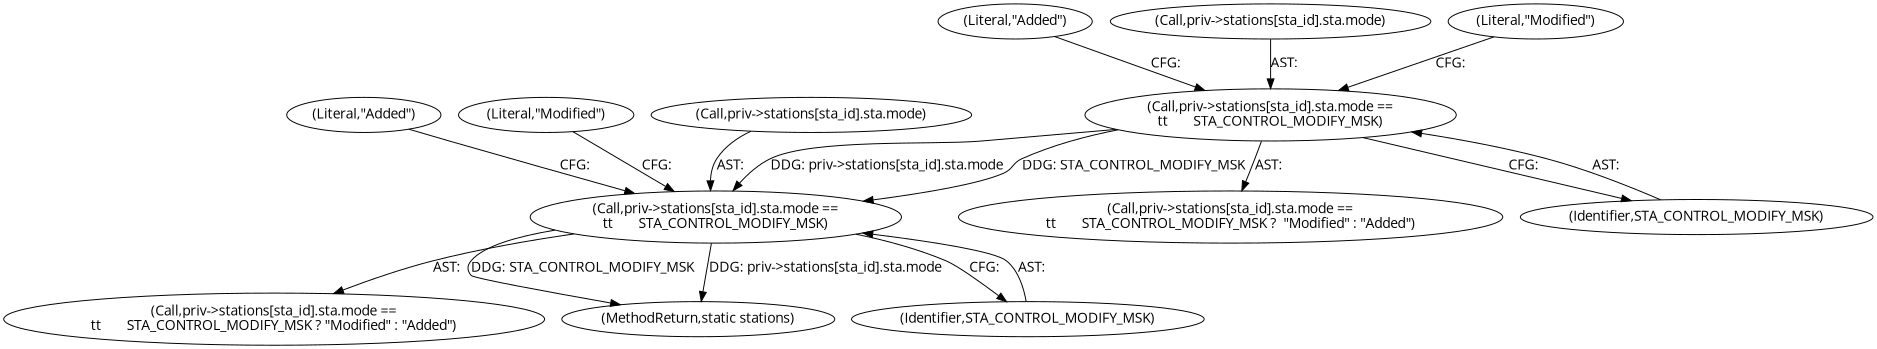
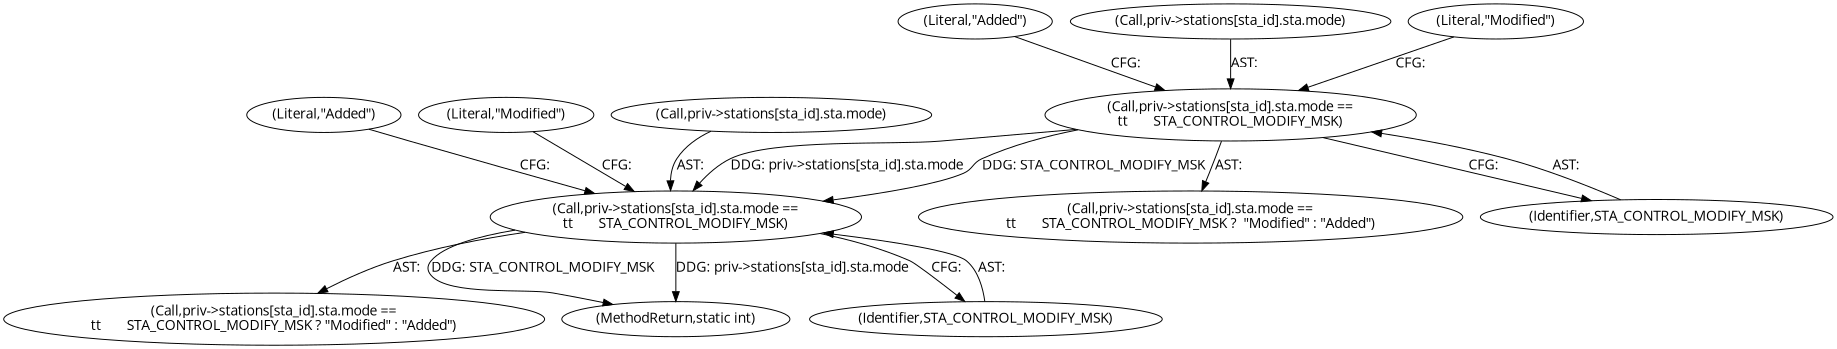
(698, 319) -> (676, 319)
